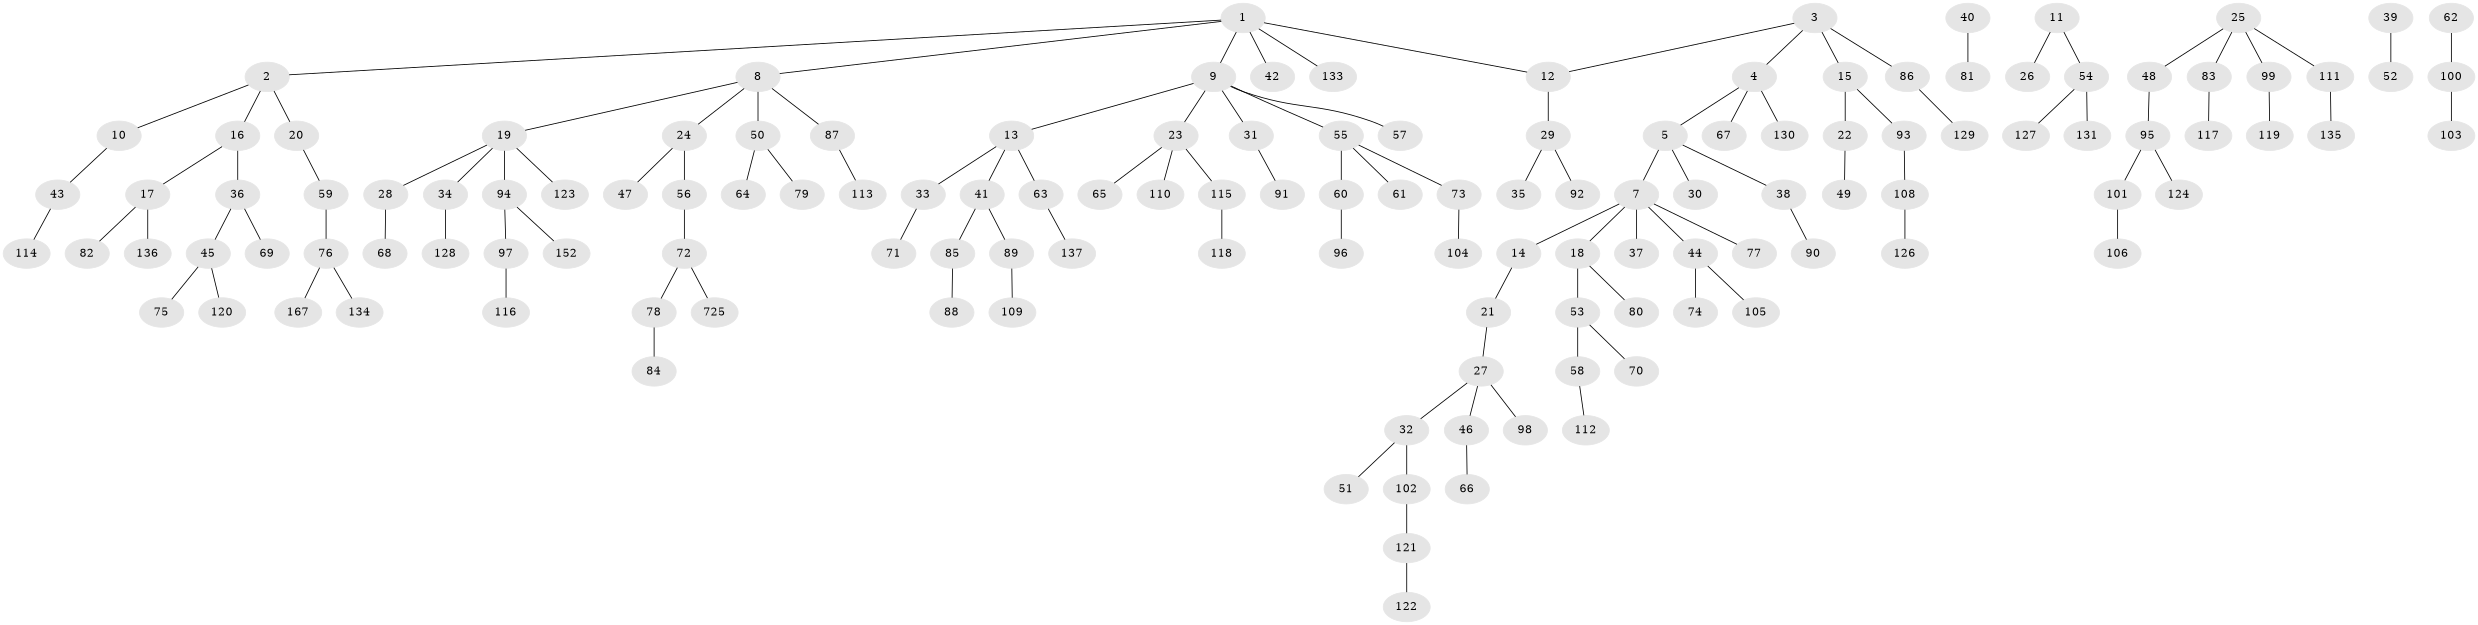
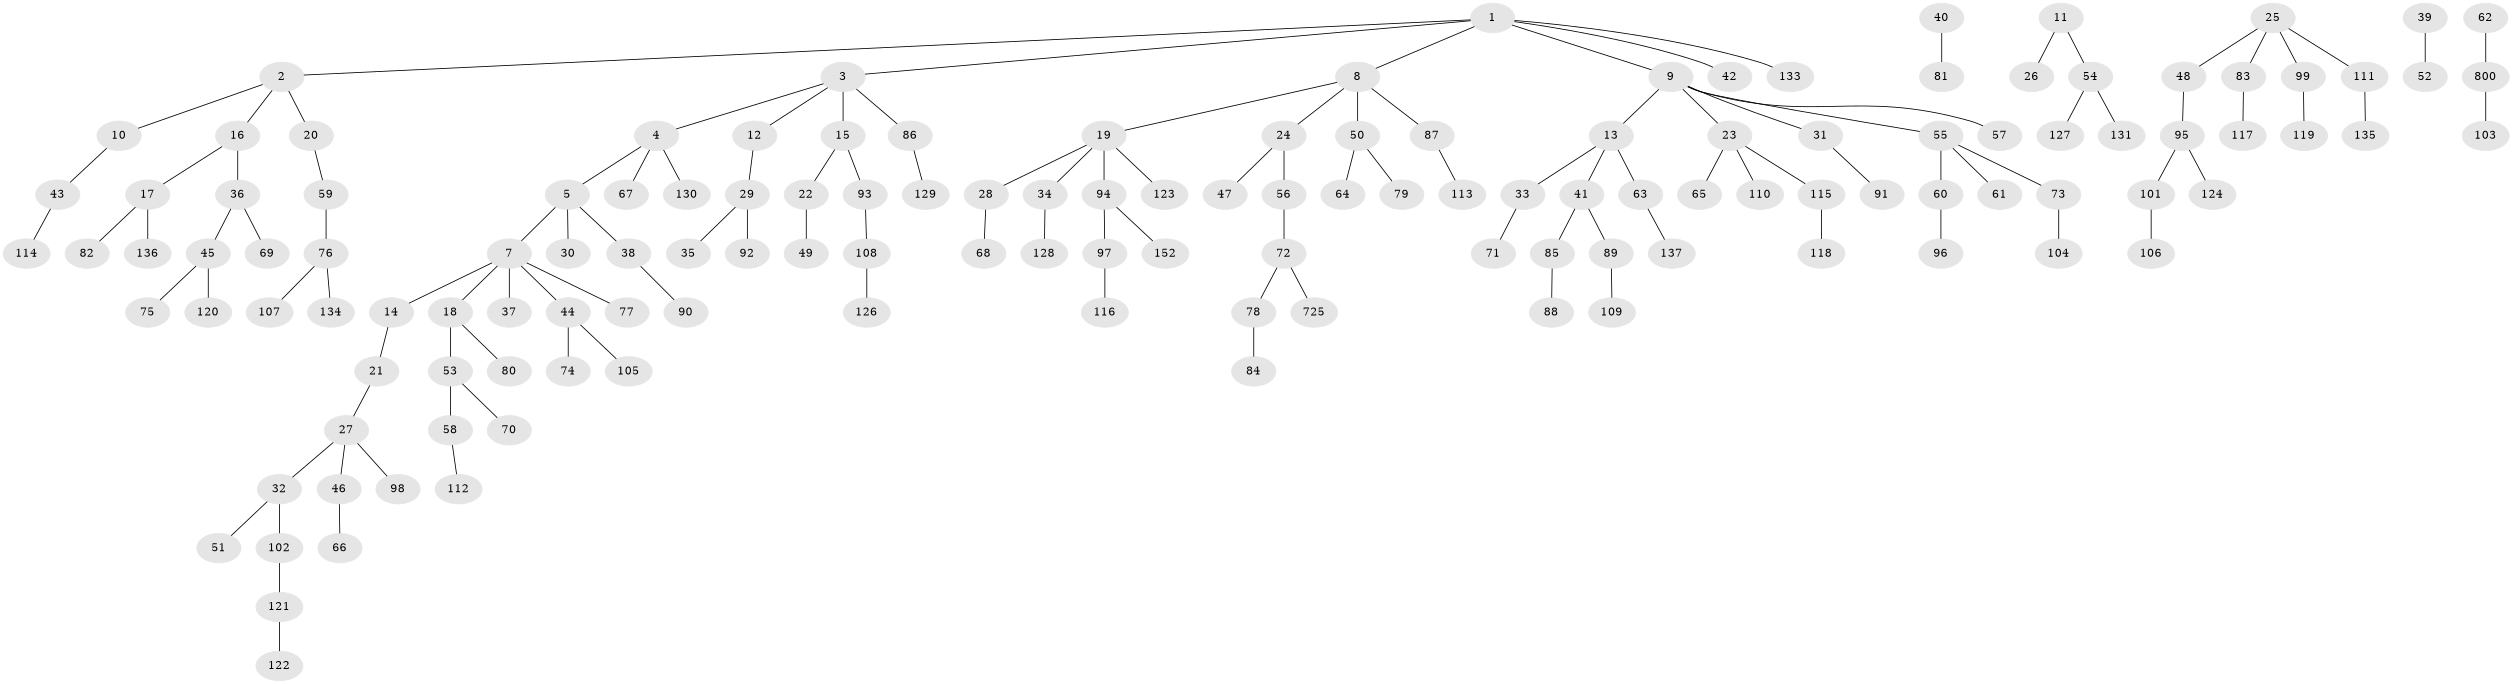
(1396, 47) -> (1168, 47)
(2451, 77) -> (2486, 77)
(298, 312) -> (270, 312)
